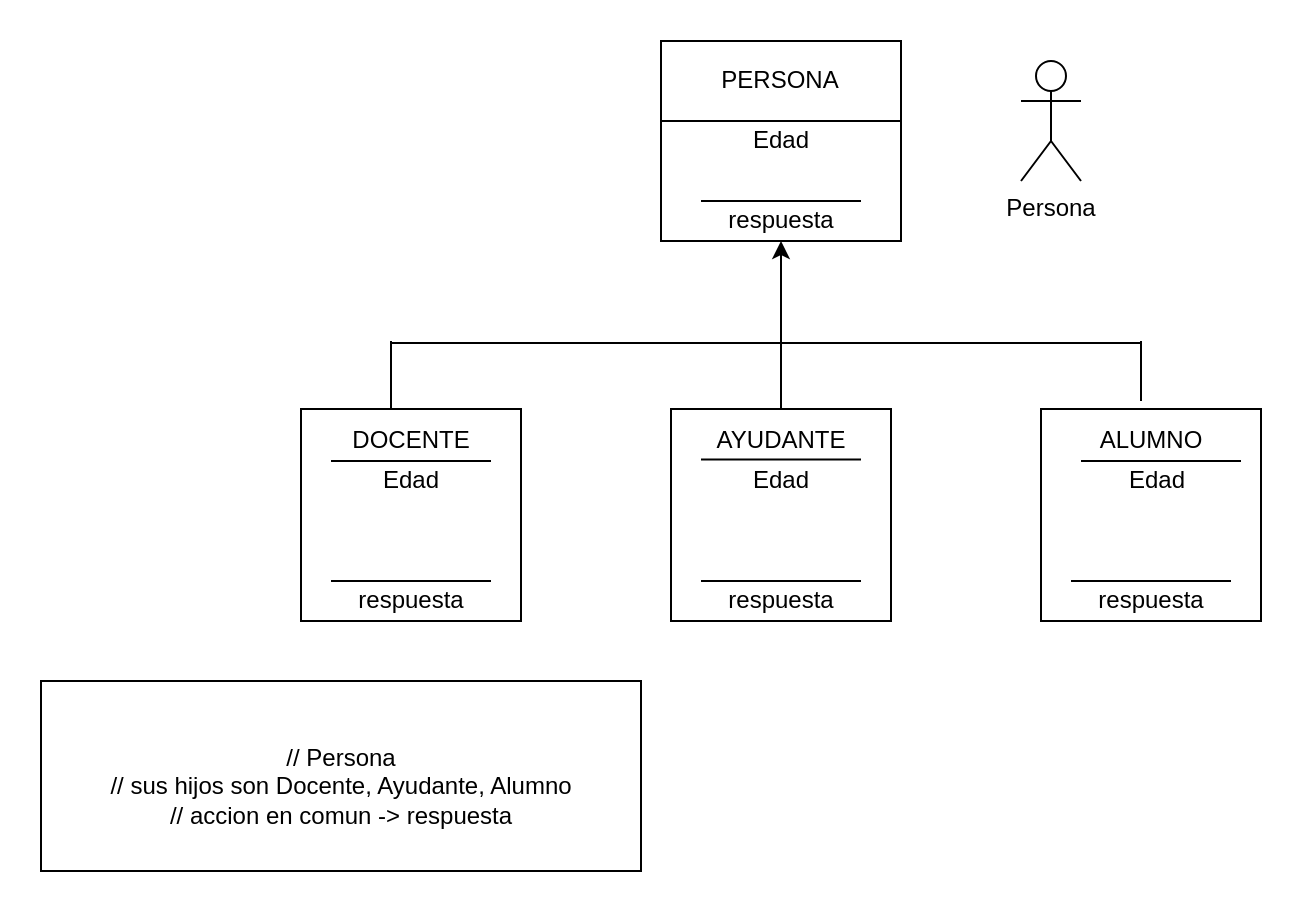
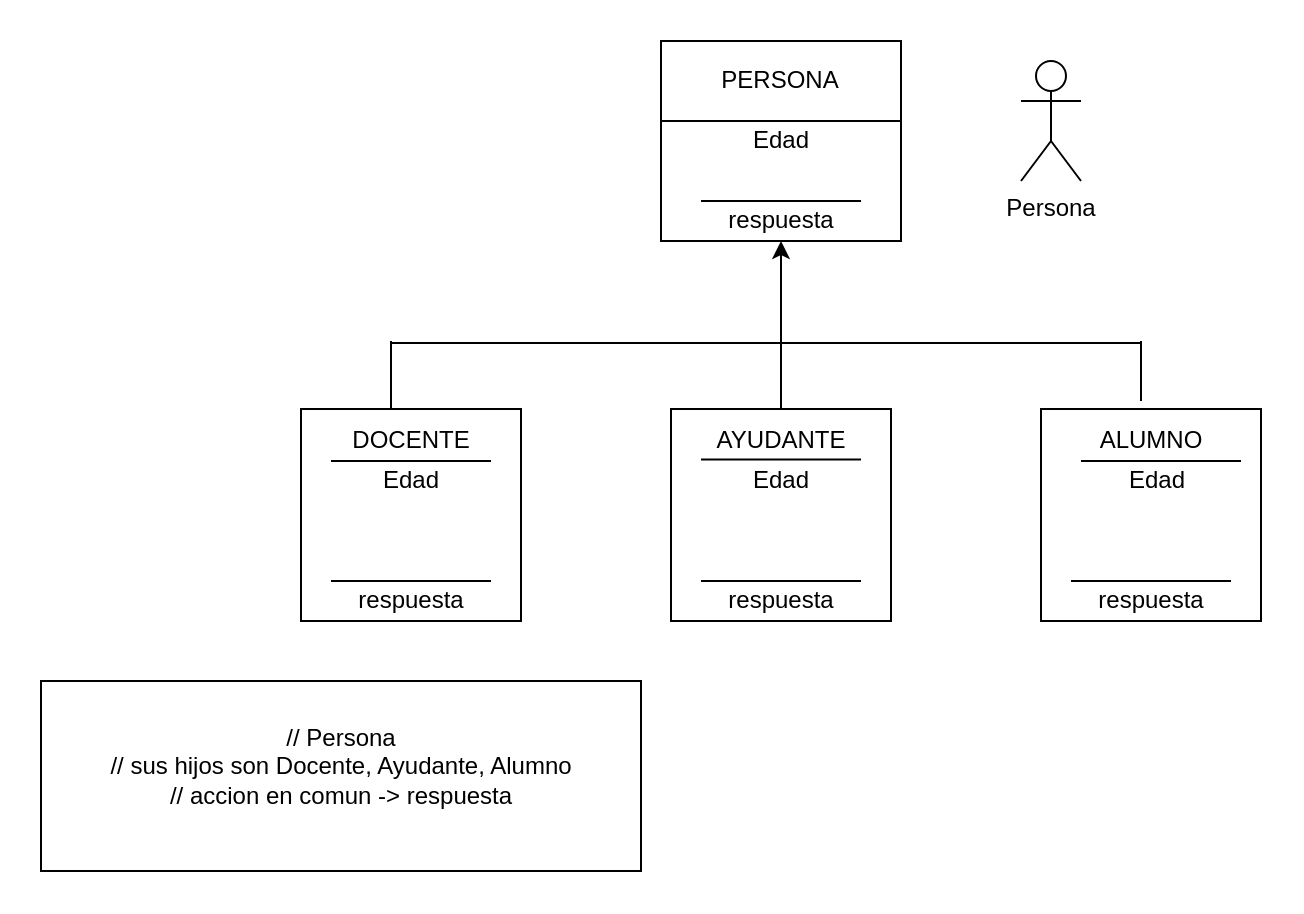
(341, 801) -> (341, 781)
